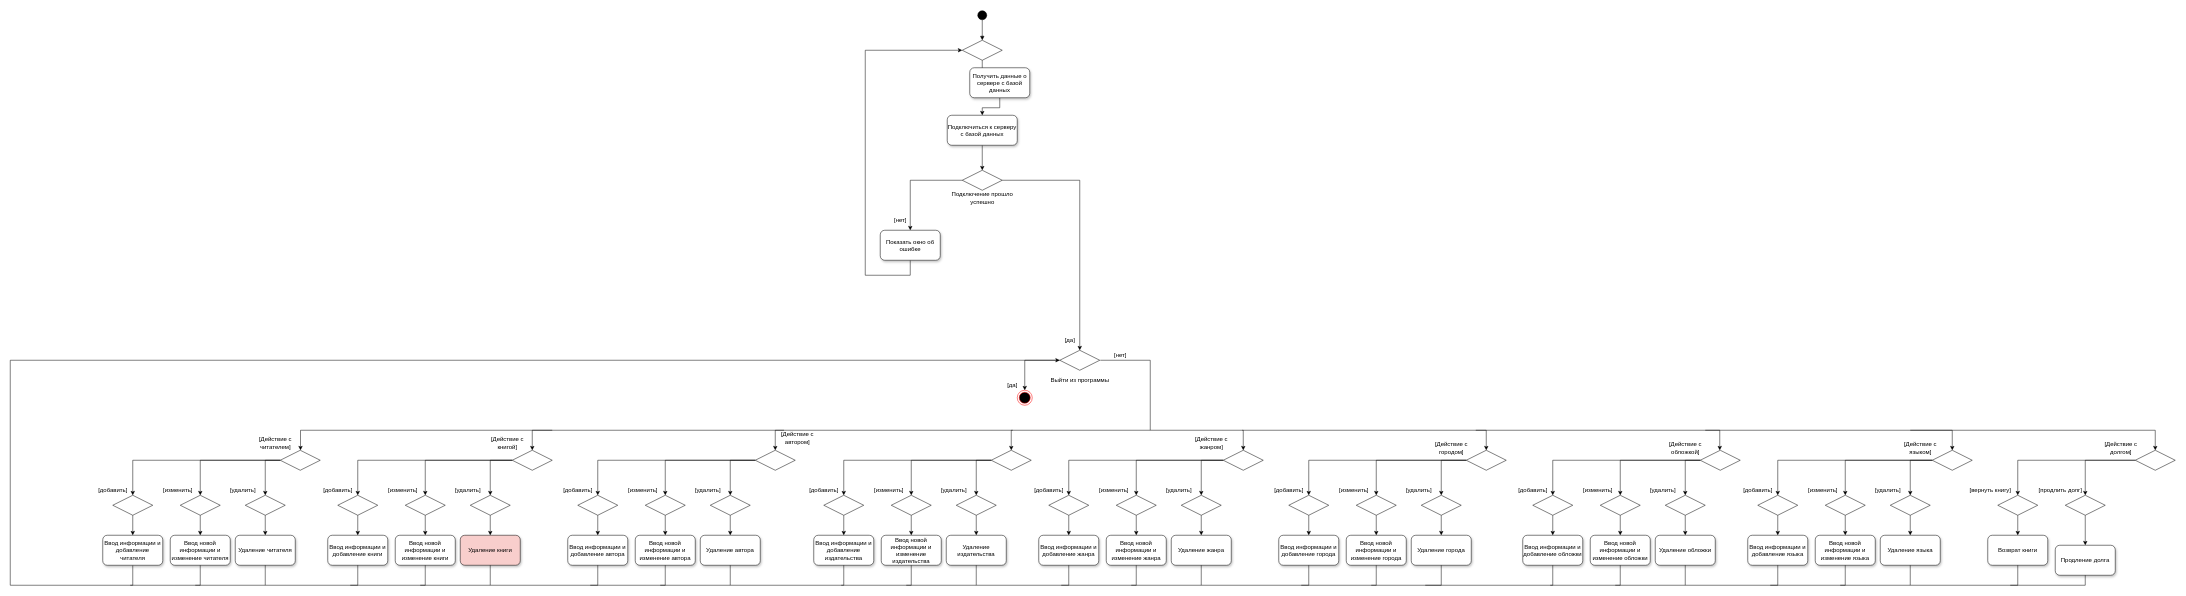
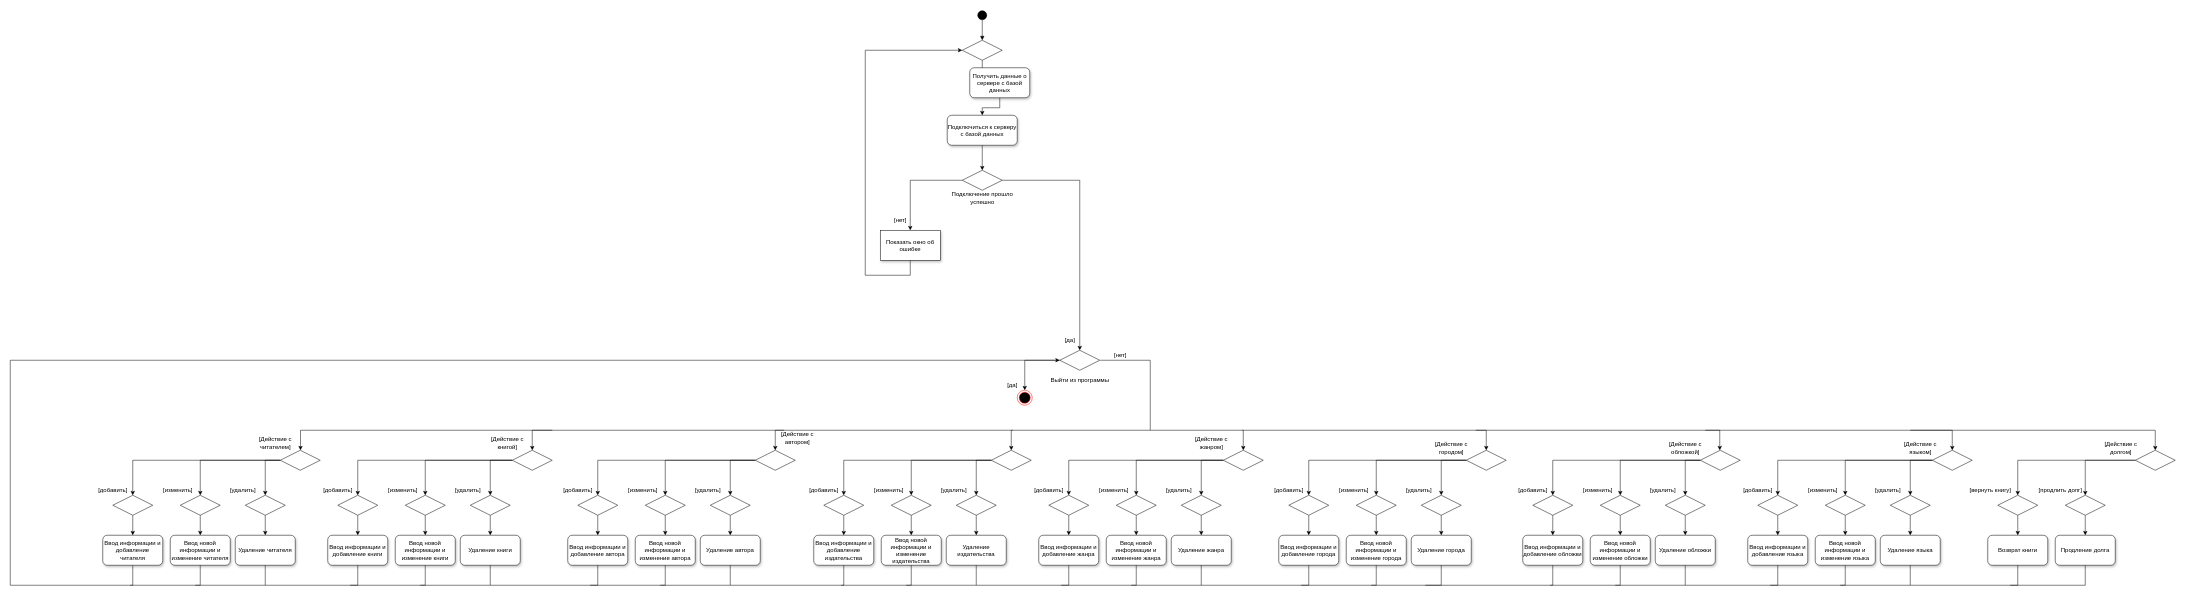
(910, 245) -> (910, 245)
(490, 550) -> (490, 550)
(2085, 560) -> (2085, 550)
